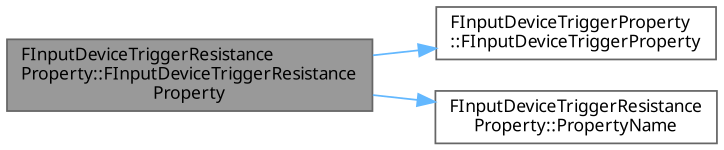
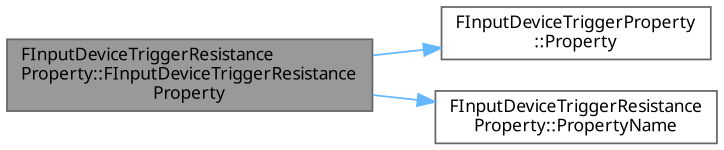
(576, 33) -> (576, 33)
